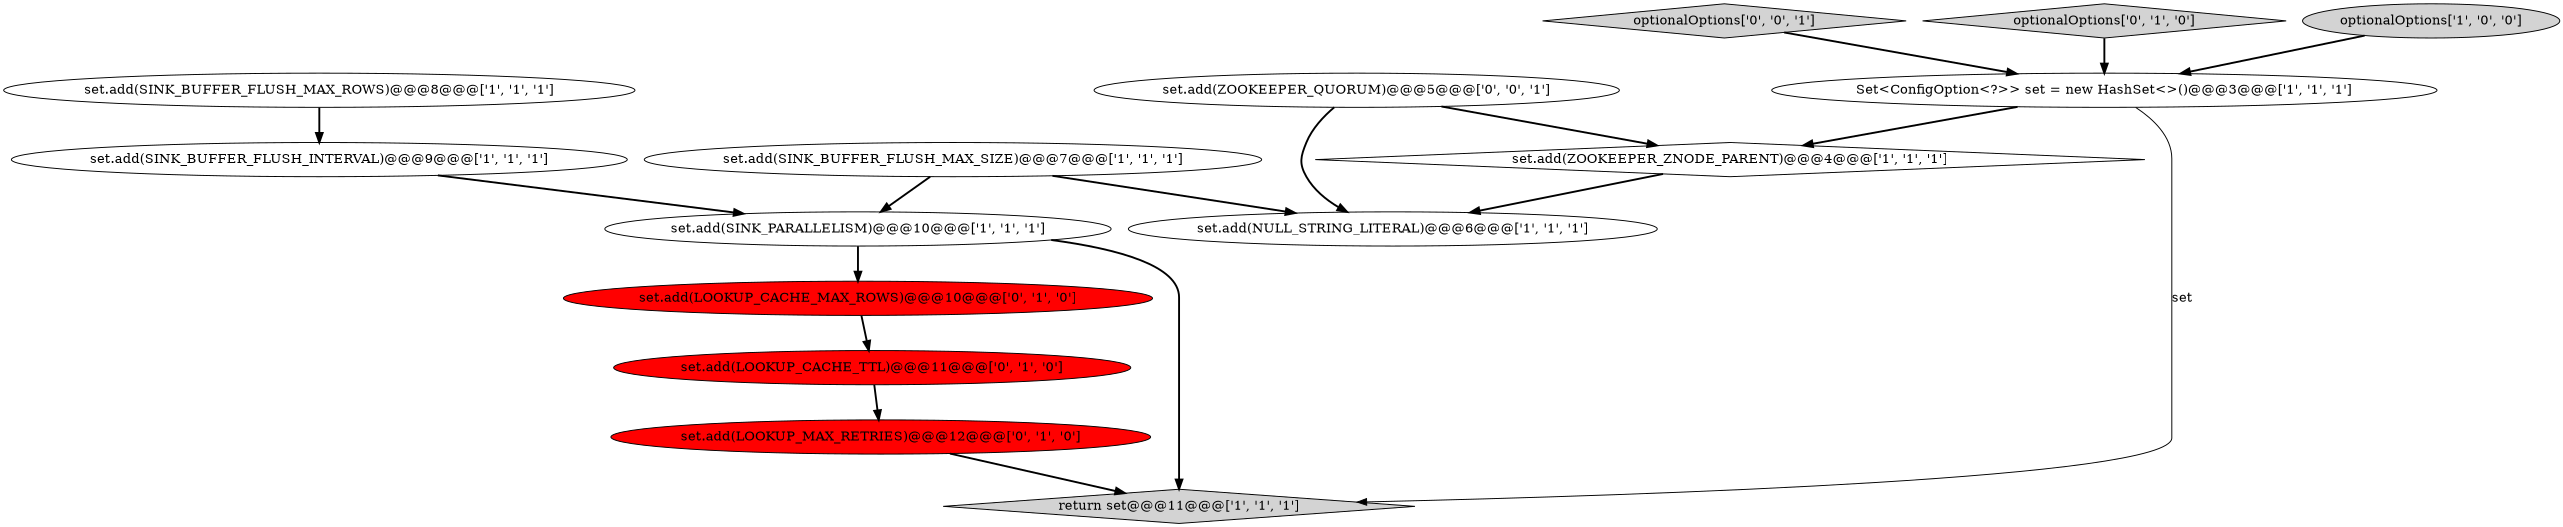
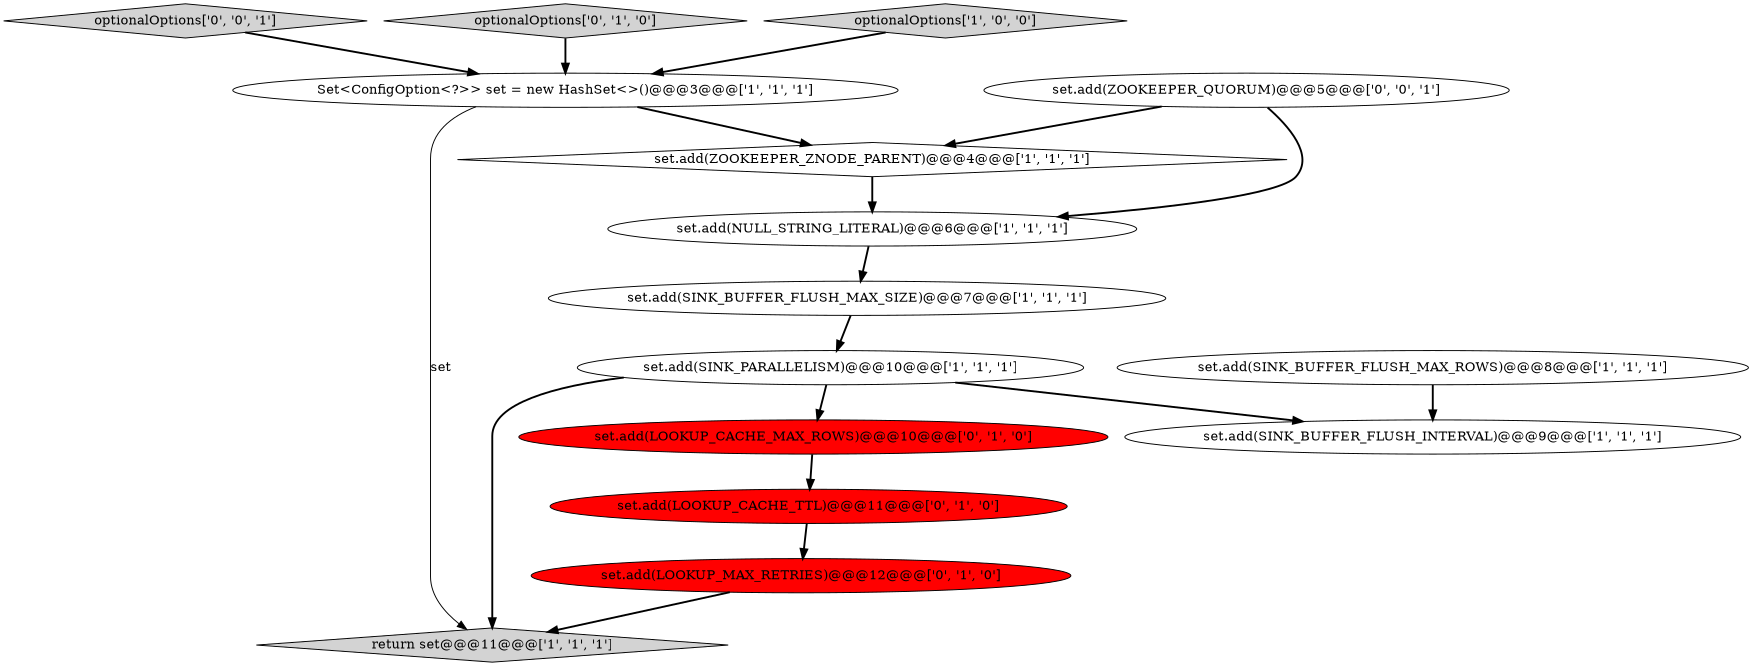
(2431, 21) -> (945, 21)
(586, 194) -> (1124, 401)
(1169, 194) -> (866, 259)
